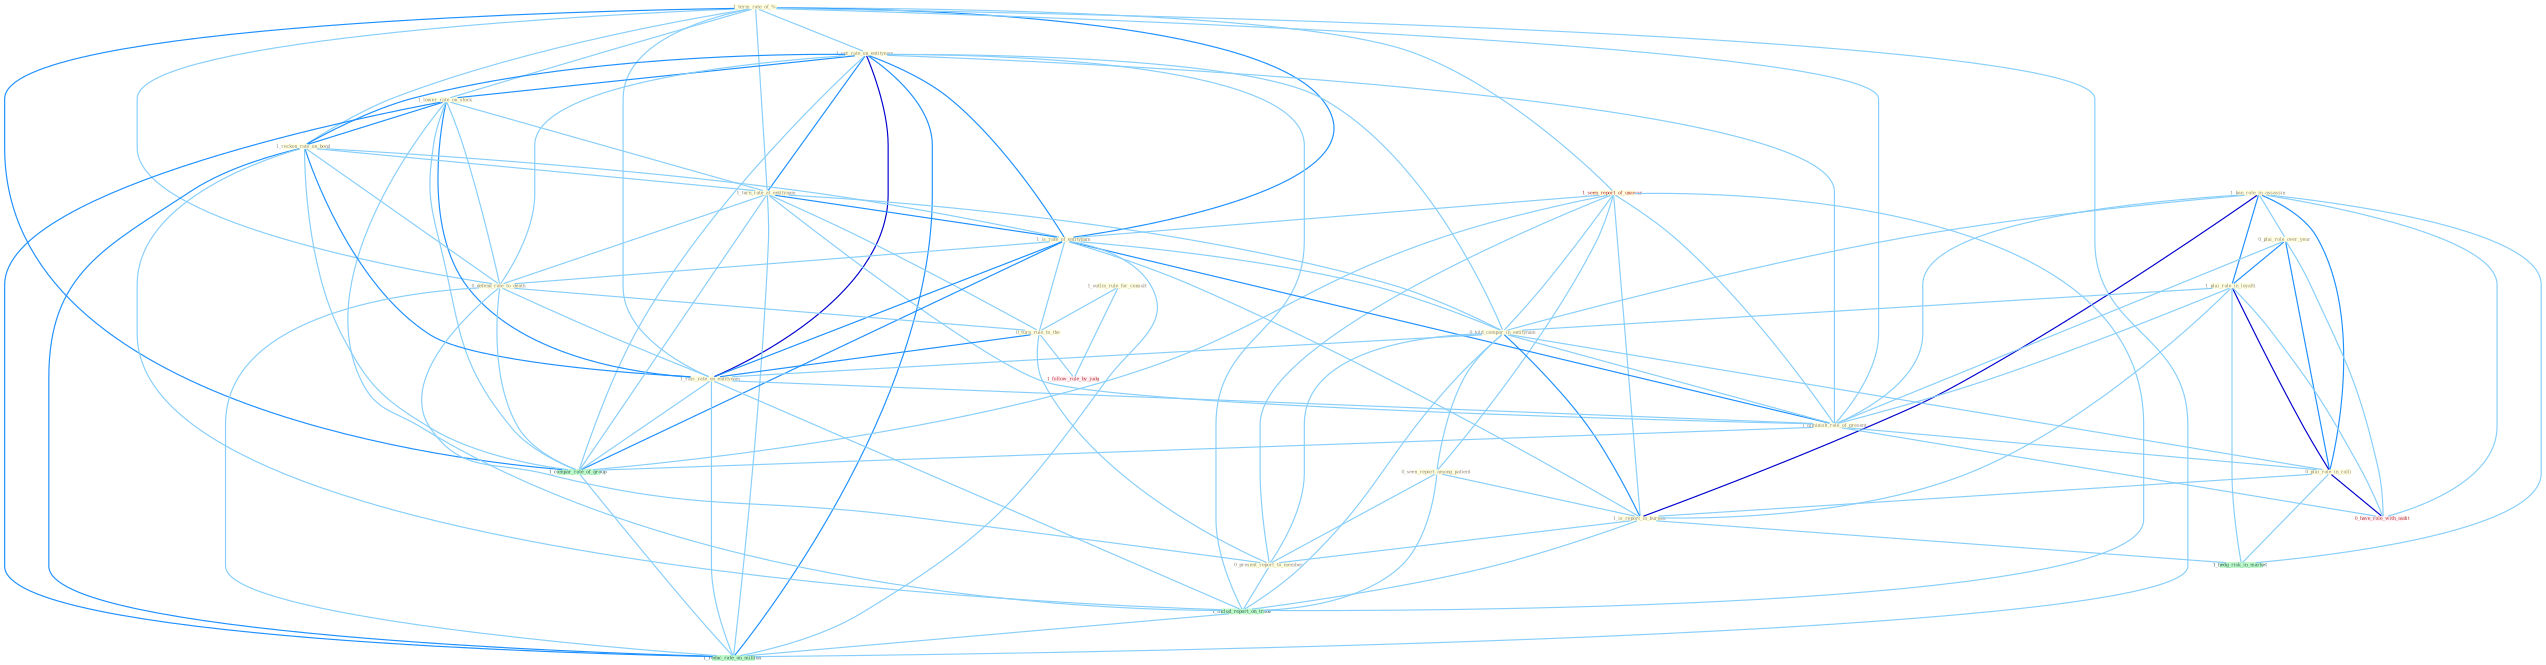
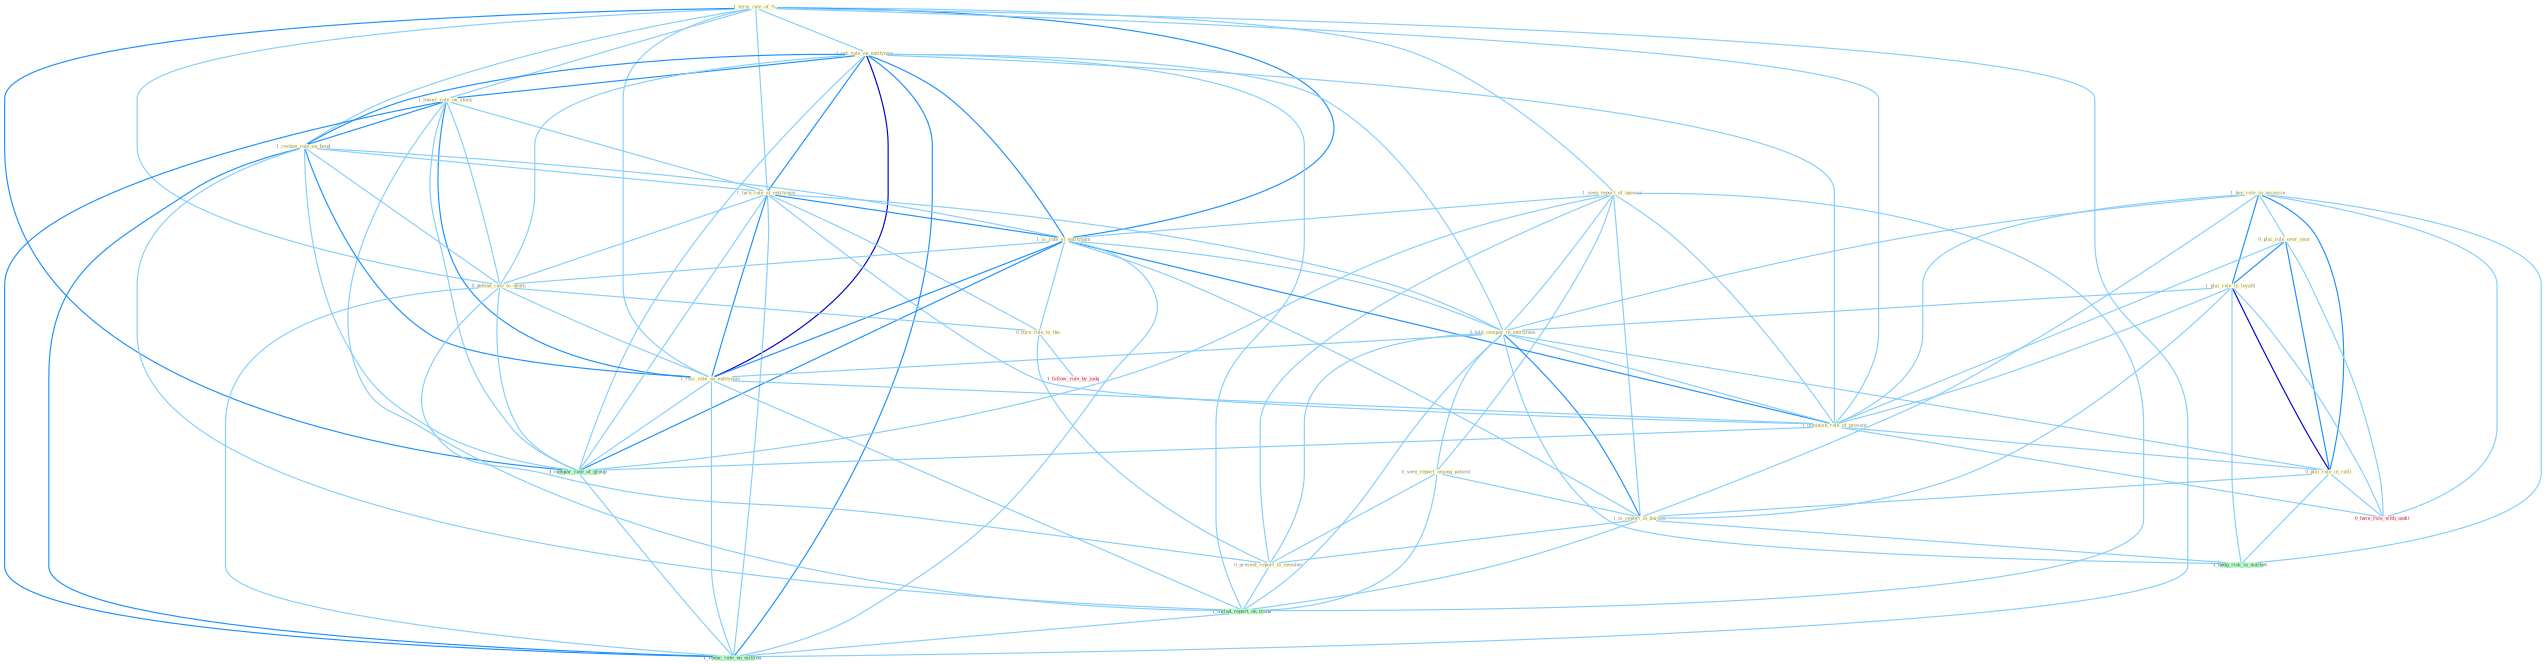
(1614, 193) -> (1614, 193)
(1118, 286) -> none
(875, 356) -> (739, 286)
(1885, 419) -> (1885, 419)
(2356, 495) -> (2356, 495)
none -> (1804, 549)
